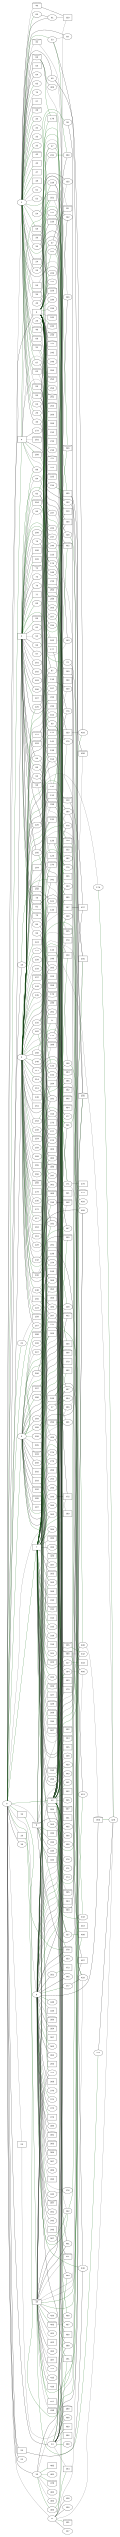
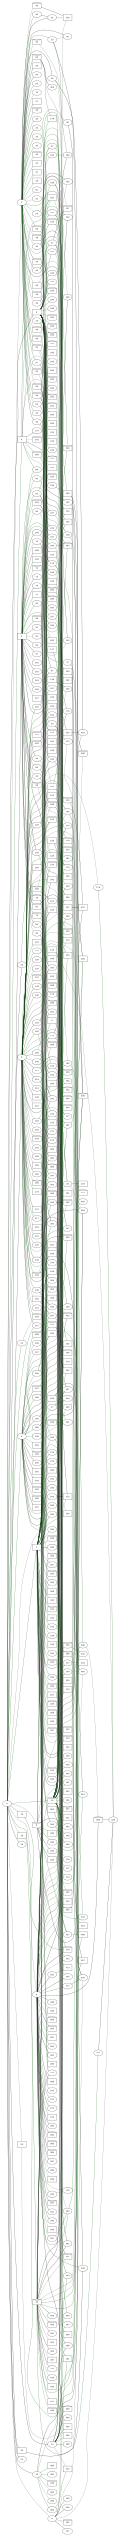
(37, 1201) -> none
